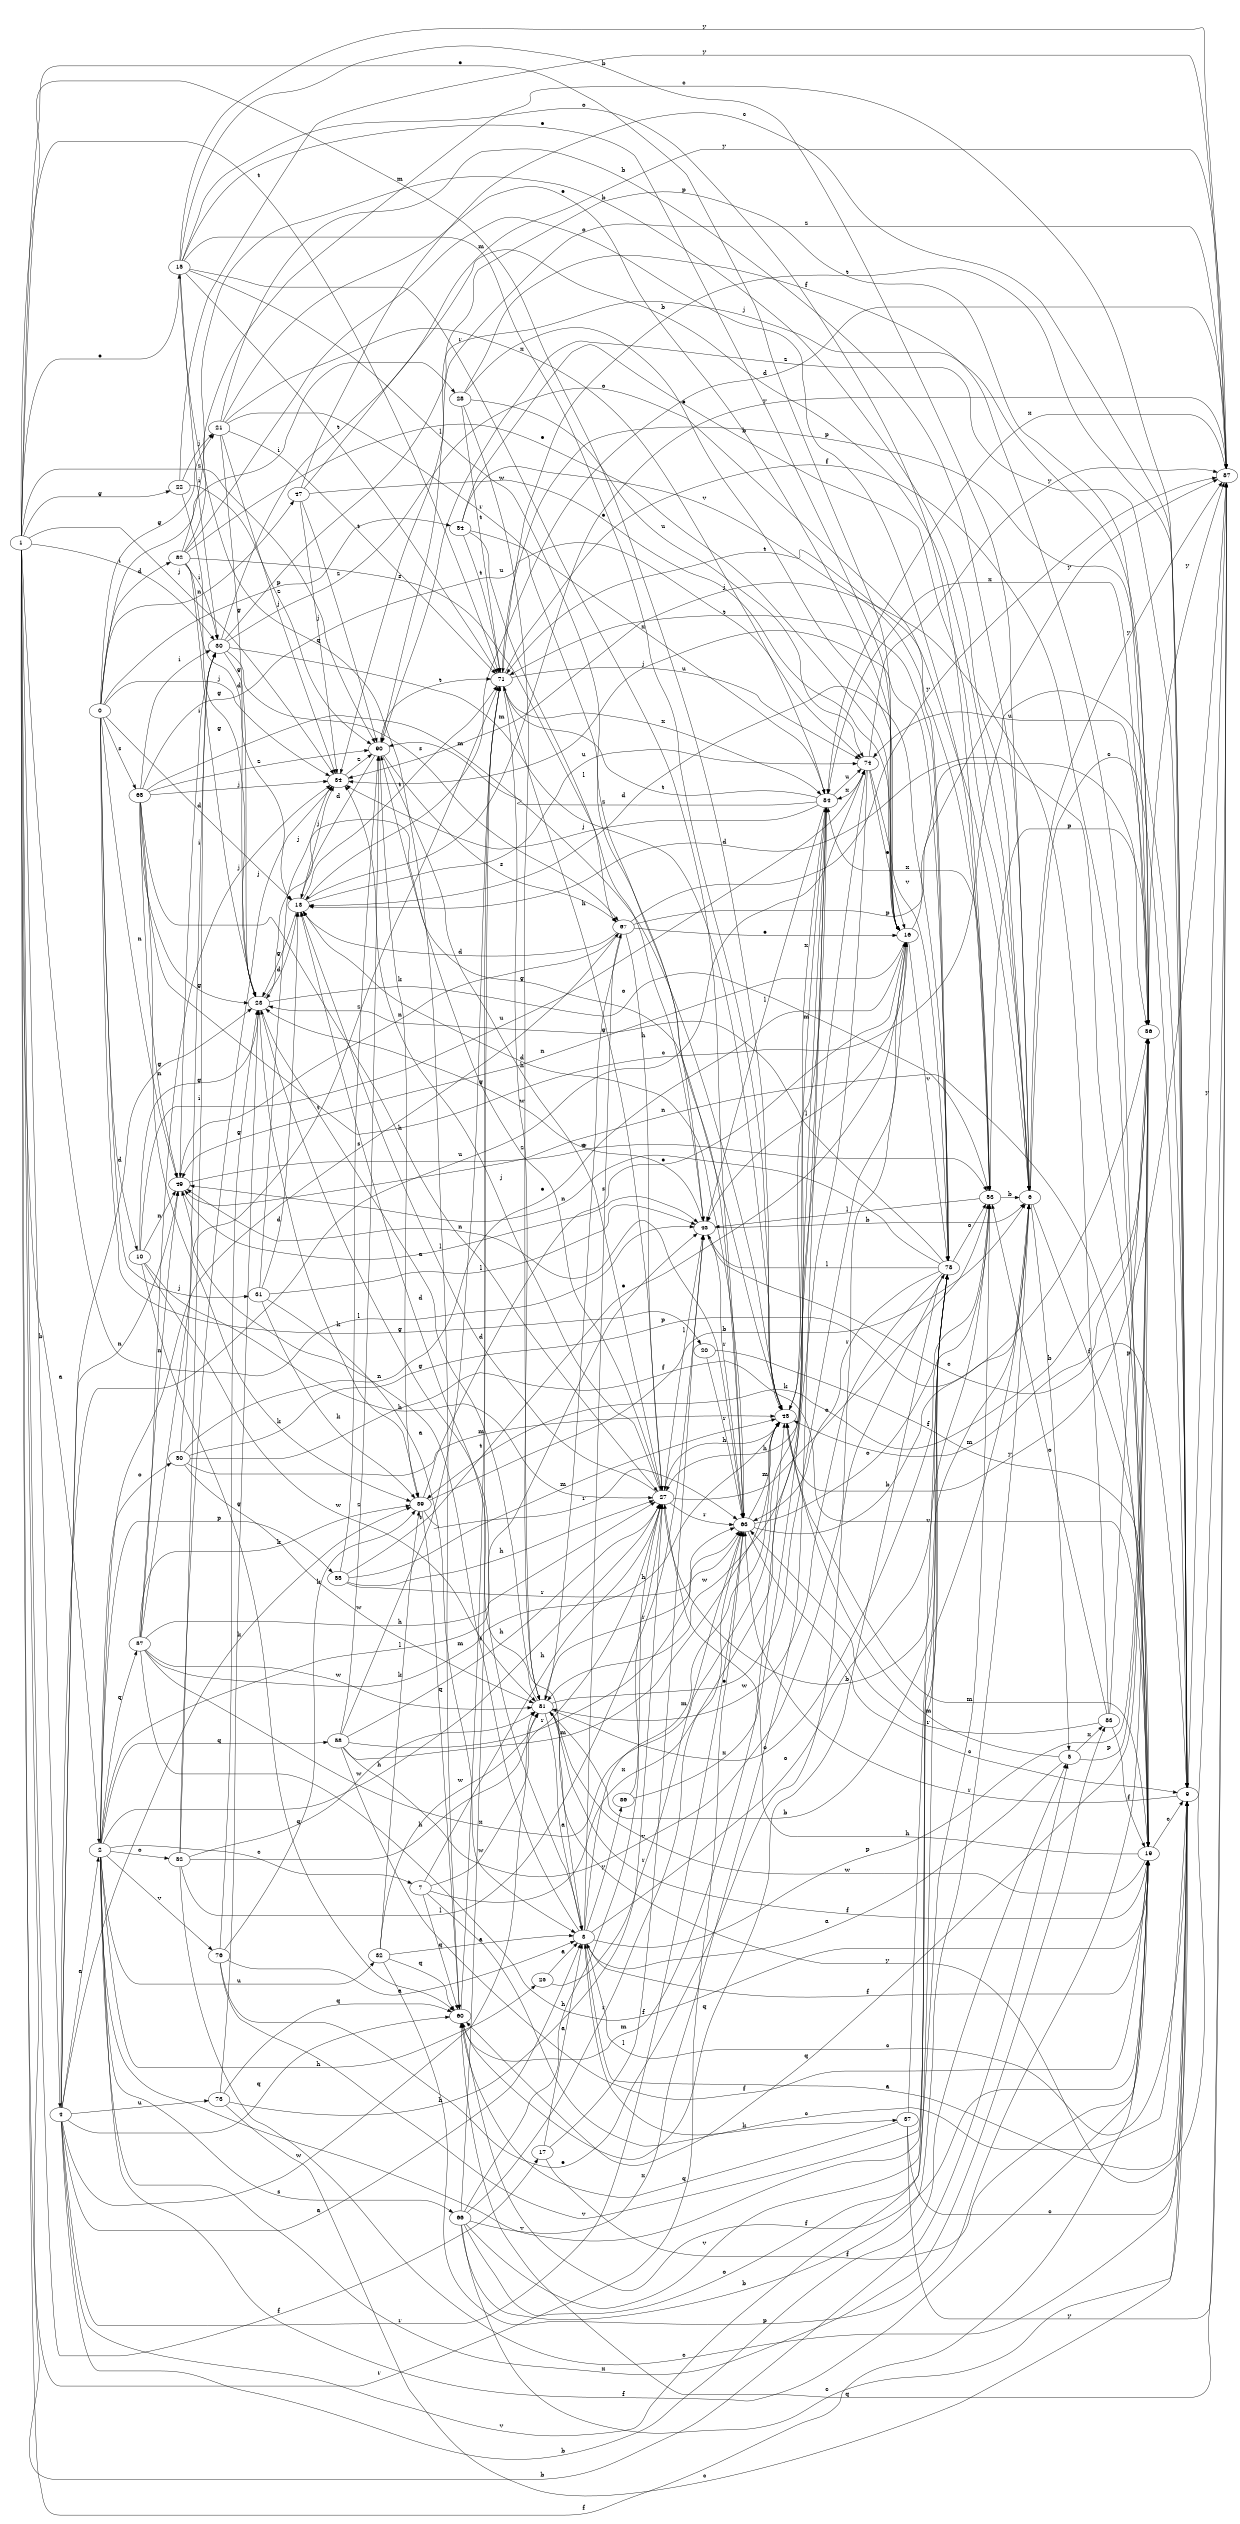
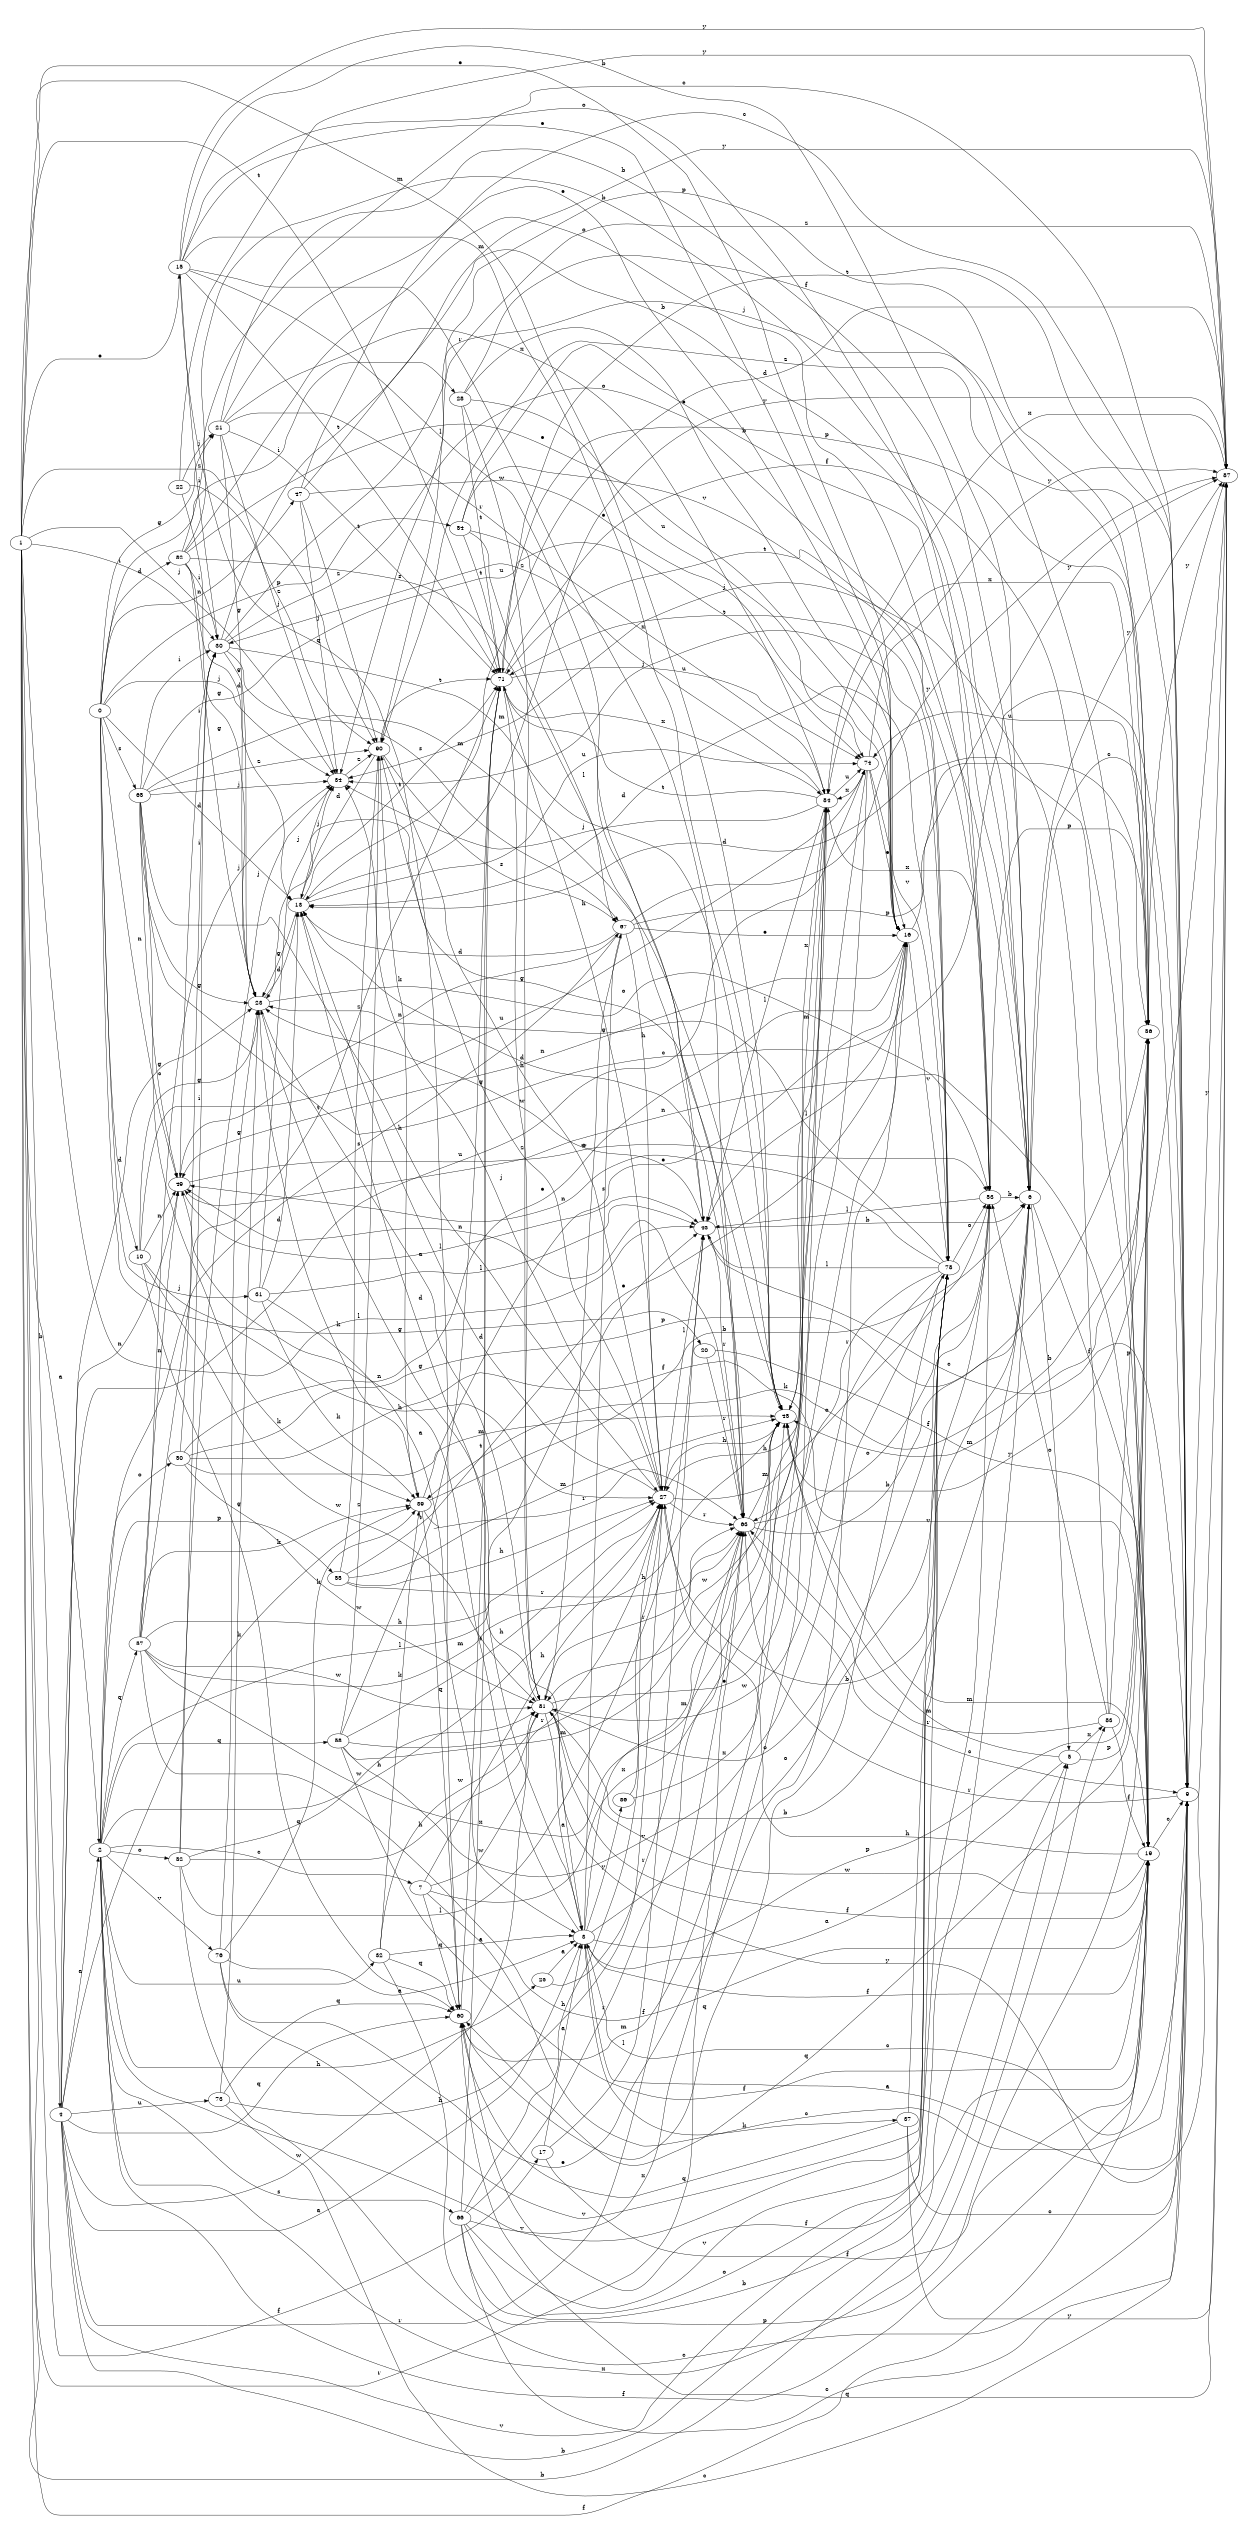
(85, 497) -> none
(591, 805) -> (570, 596)
(160, 1074) -> (160, 1074)
